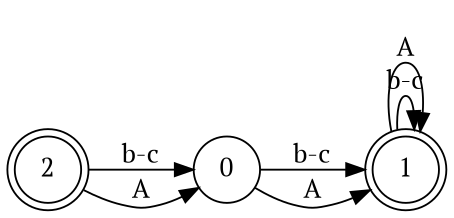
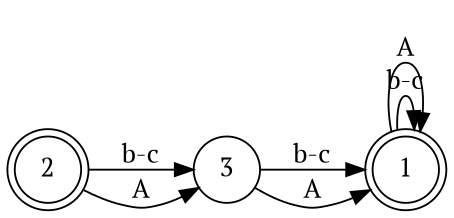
(227, 170) -> (227, 170)
